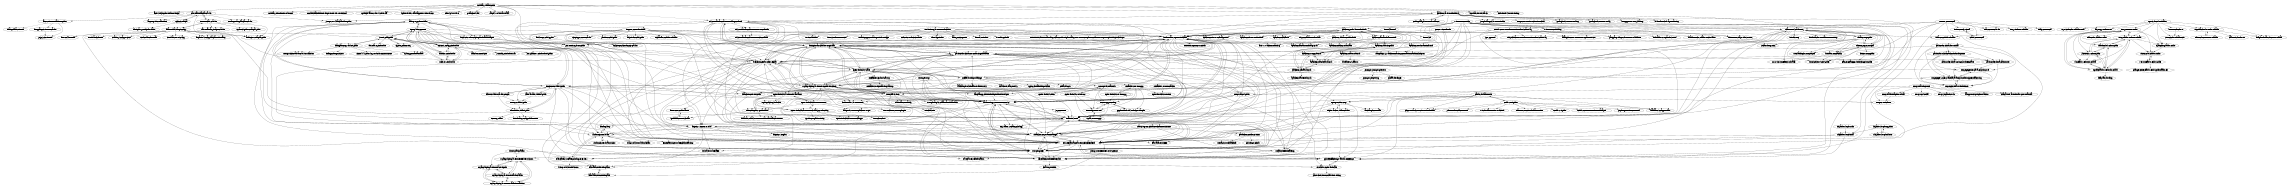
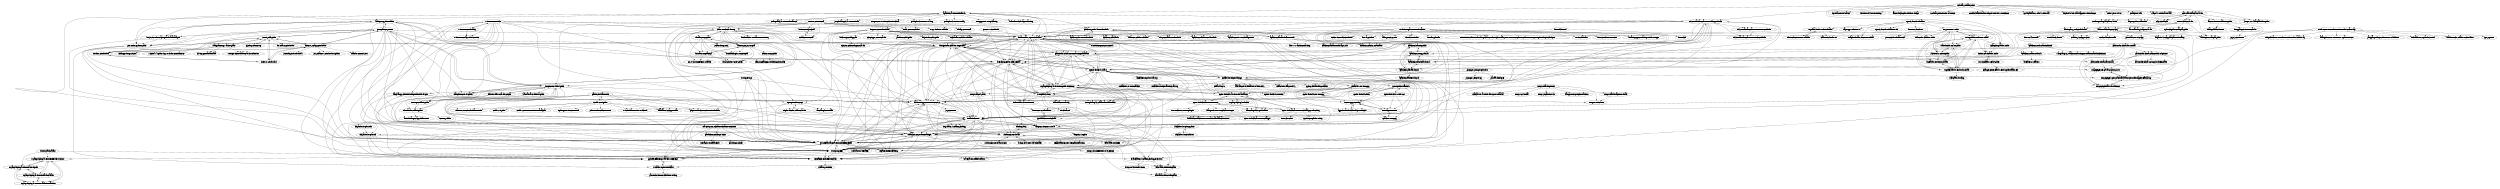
(1794, 38) -> none
none -> (749, 125)
